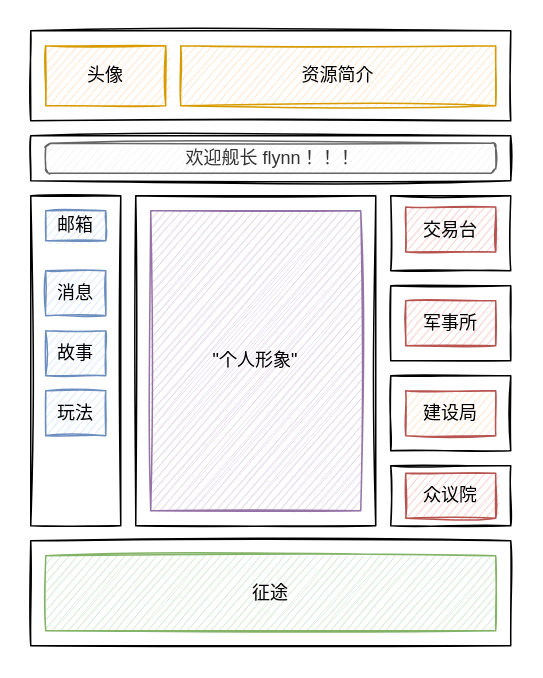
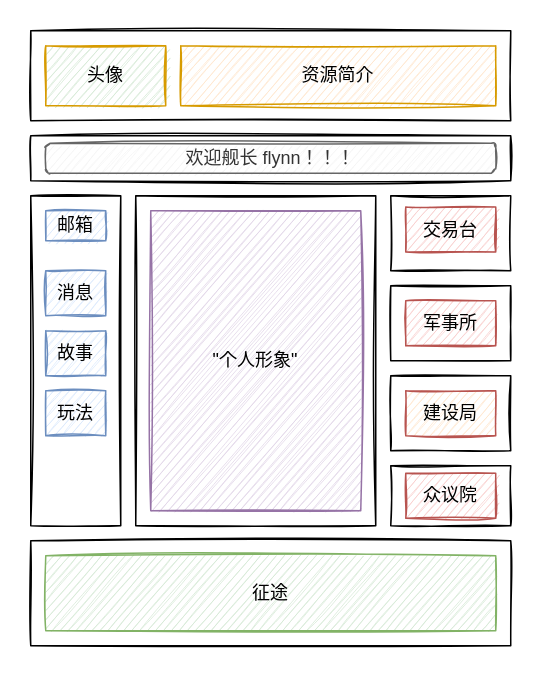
(106, 76) -> (106, 76)
